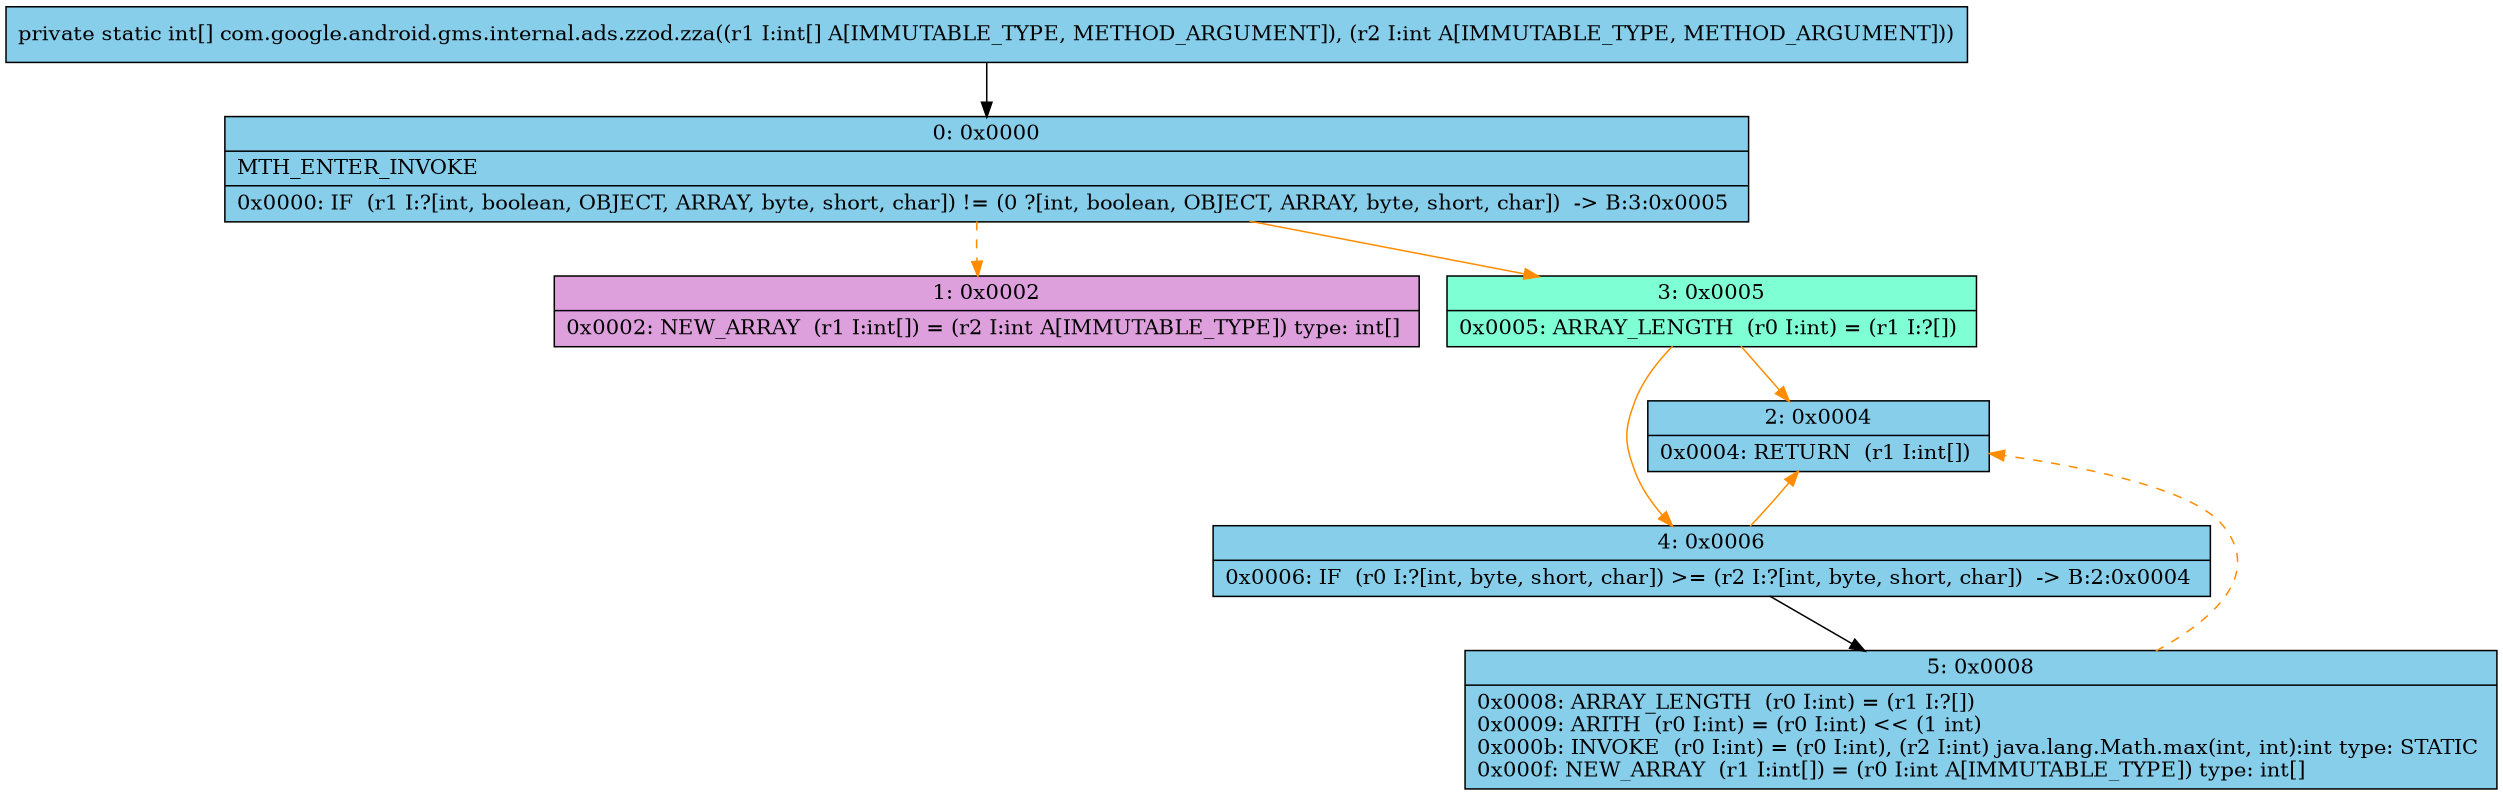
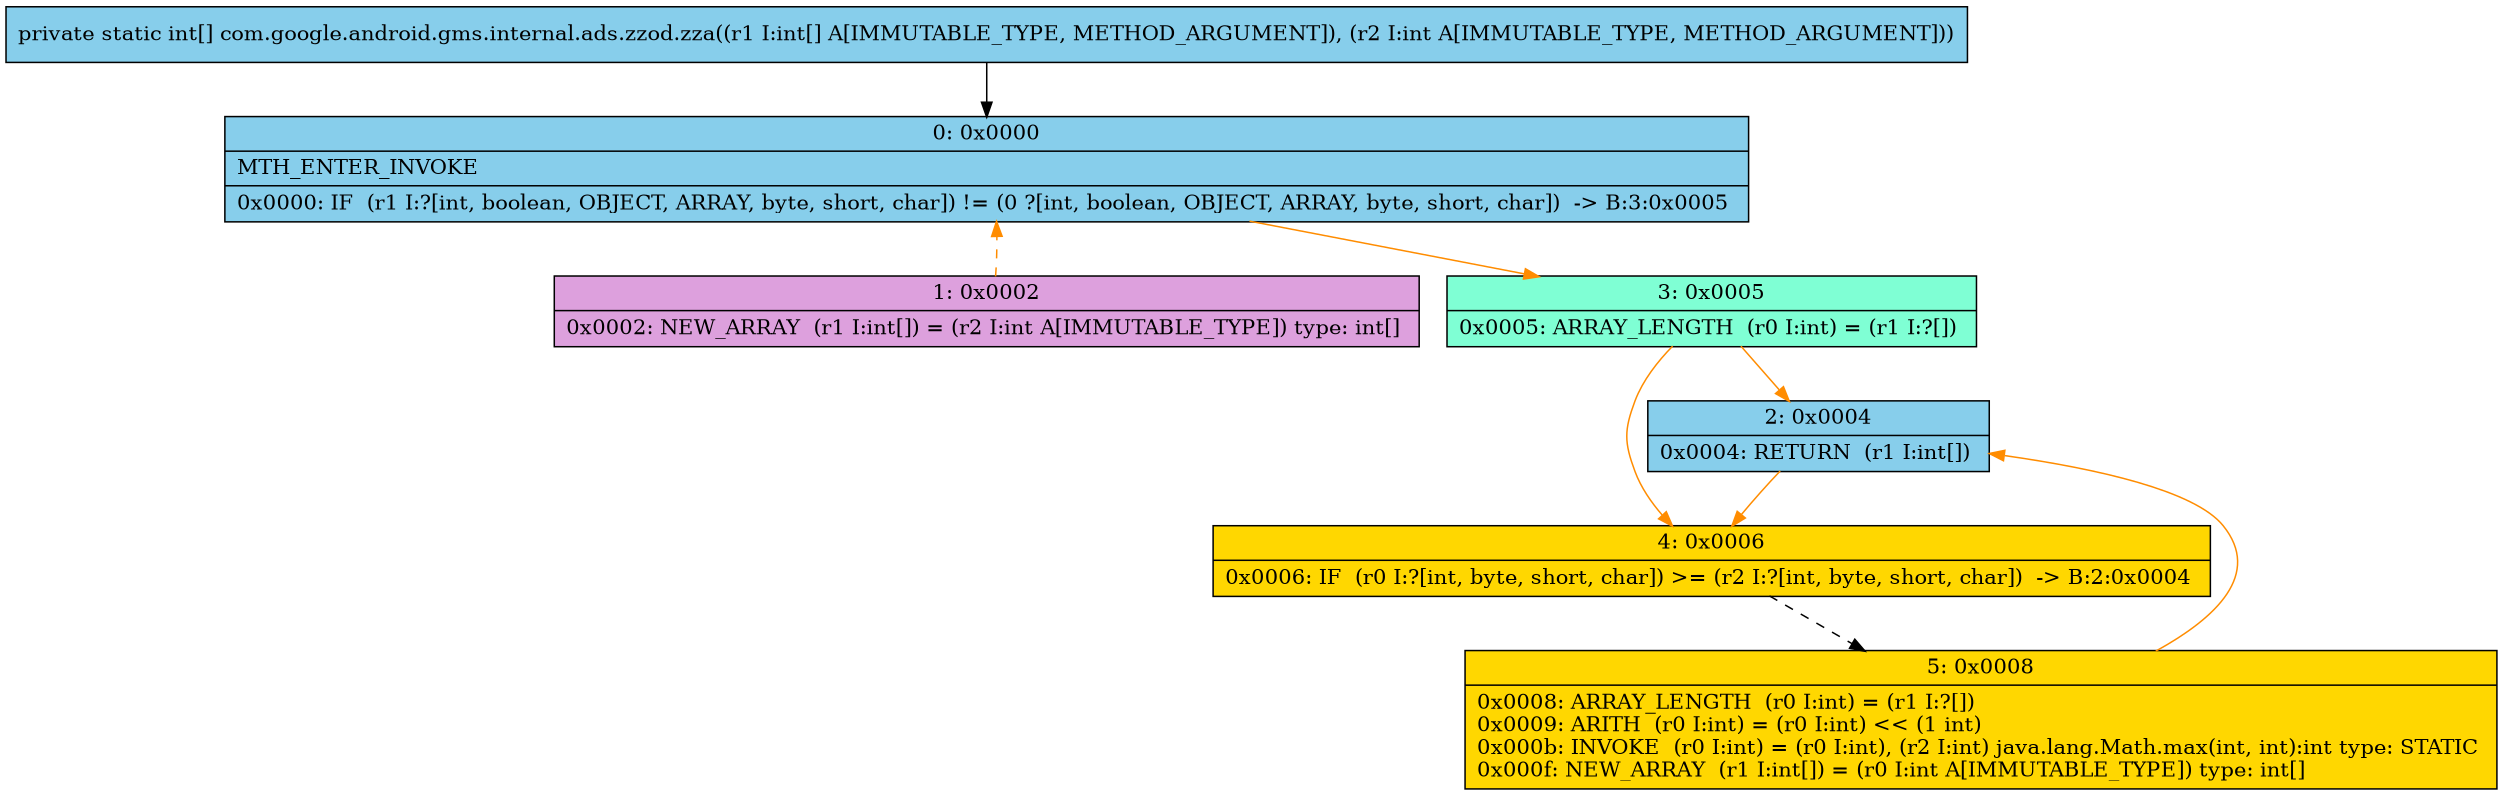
(977, 241) -> (997, 257)
(1770, 505) -> (1760, 492)
(2197, 506) -> (2197, 506)
(1712, 561) -> (1712, 561)
(1811, 620) -> (1811, 620)
(1981, 720) -> (1981, 720)
